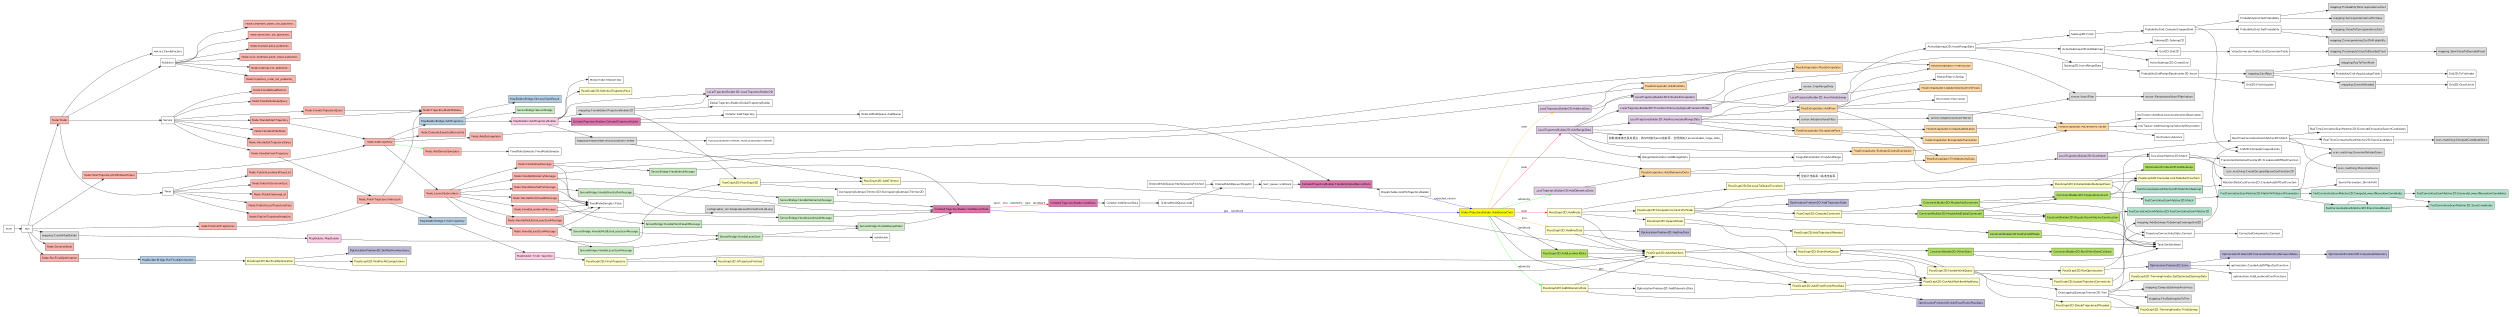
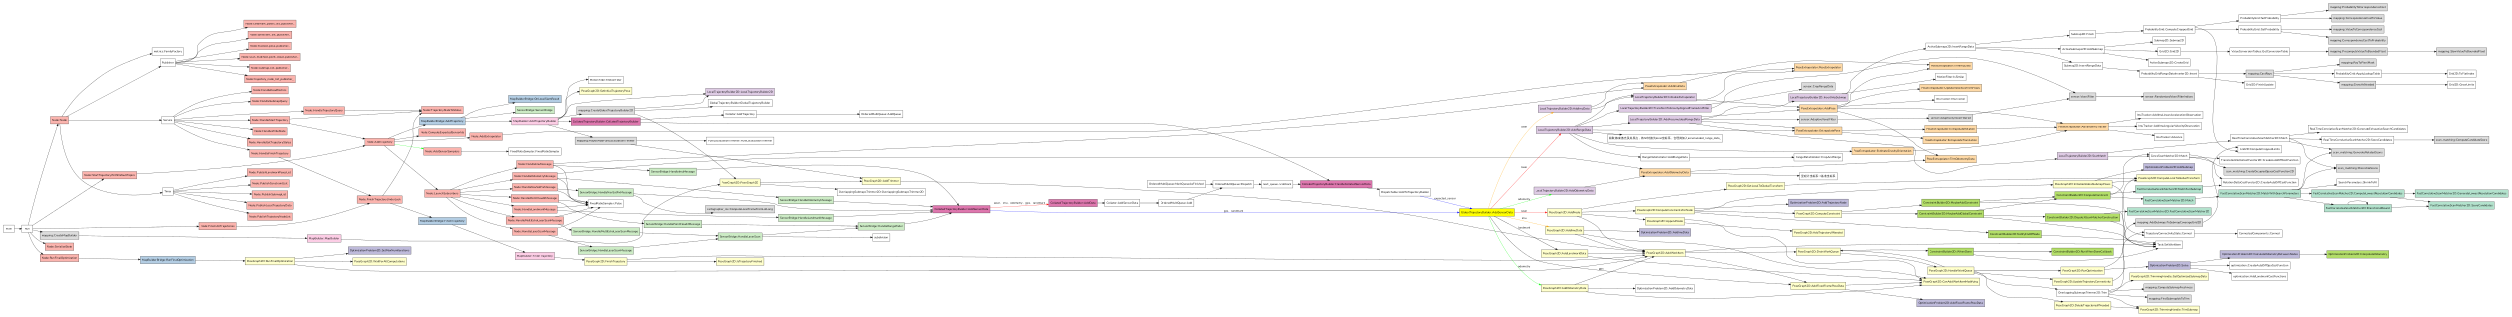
(2169, 167) -> (2169, 167)
none -> (2312, 174)
(2010, 213) -> none
(1565, 254) -> (1565, 254)
(2358, 254) -> (2358, 254)
